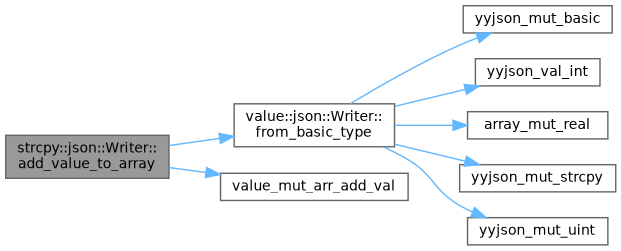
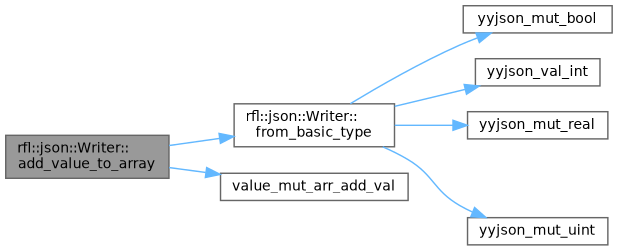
(538, 19) -> (538, 19)
(314, 125) -> (314, 125)
(538, 125) -> (538, 125)
(87, 157) -> (87, 157)
(538, 178) -> none
